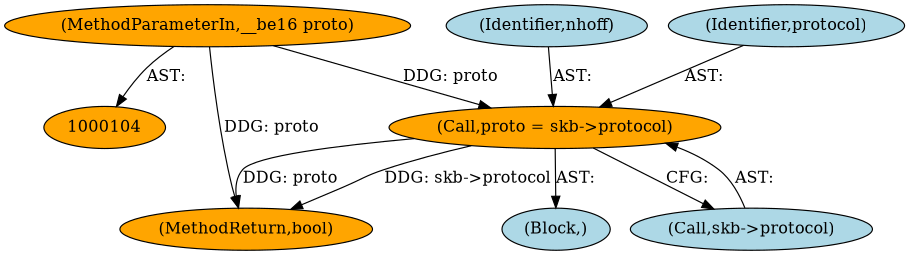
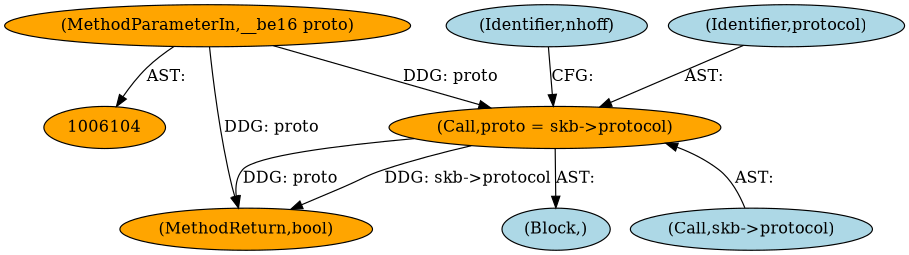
(575, 77) -> (575, 77)
(105, 127) -> (105, 127)
(648, 176) -> none
